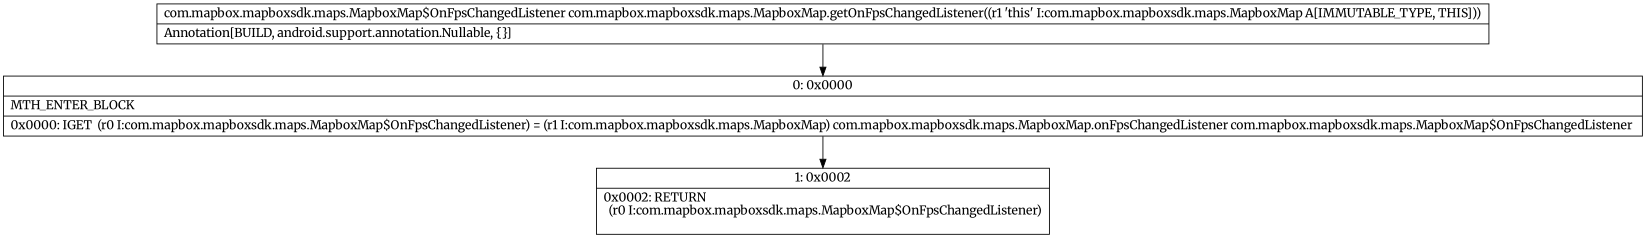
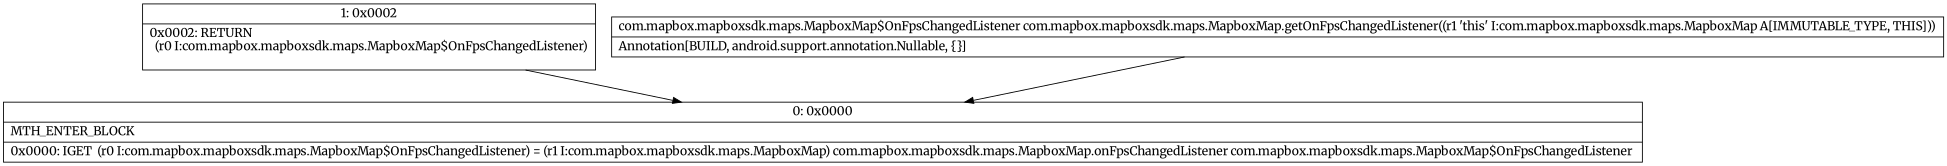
(823, 148) -> (599, 85)
